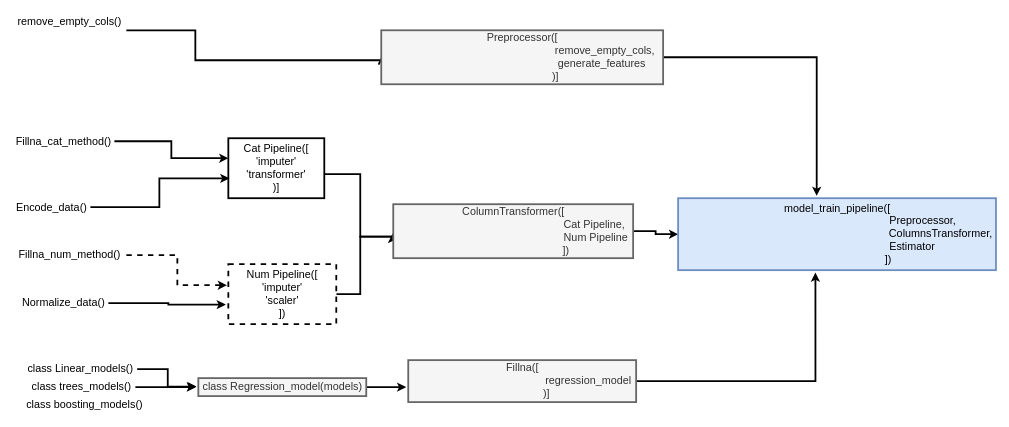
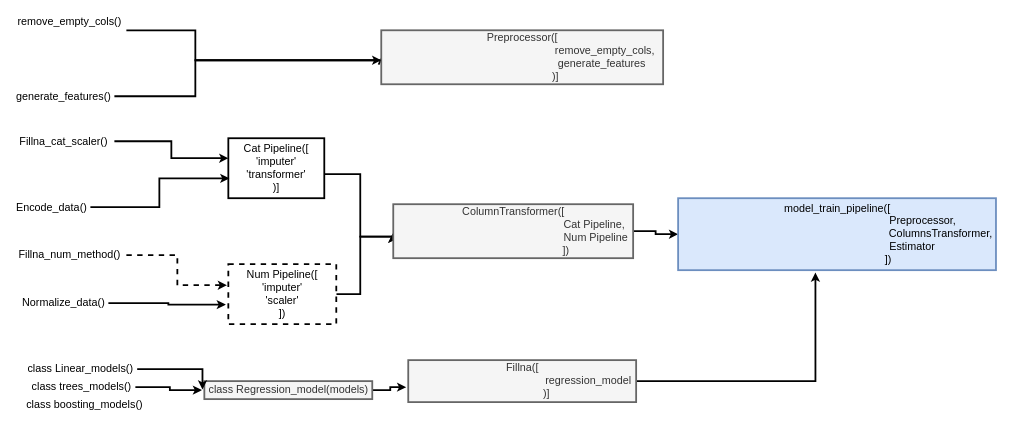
(806, 57) -> none
none -> (63, 96)
none -> (171, 96)
(64, 141) -> (64, 141)
(282, 387) -> (288, 390)
